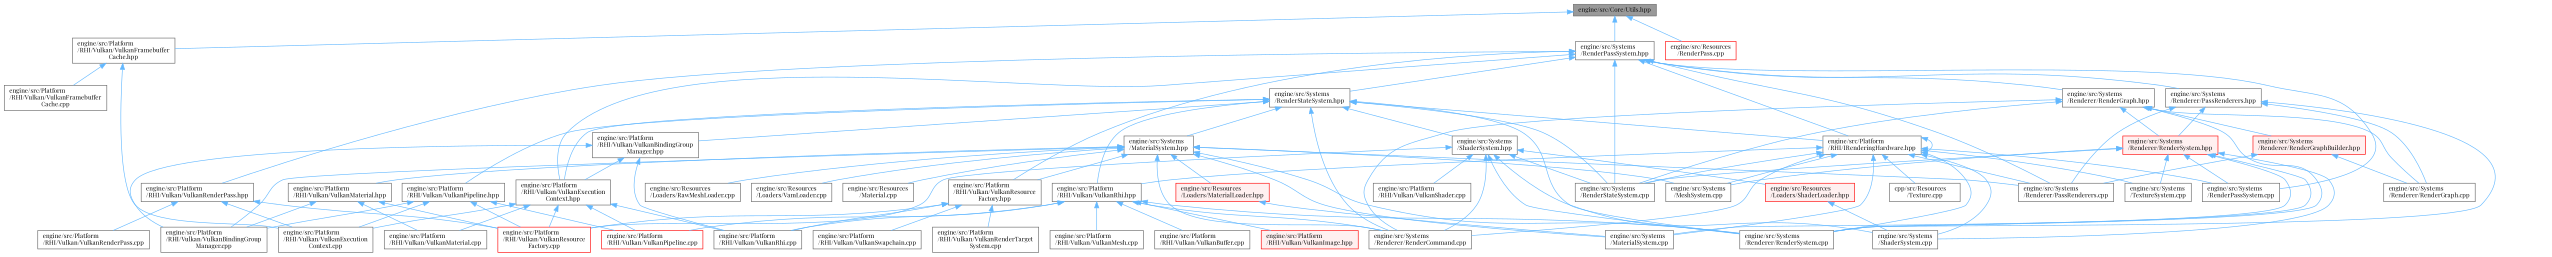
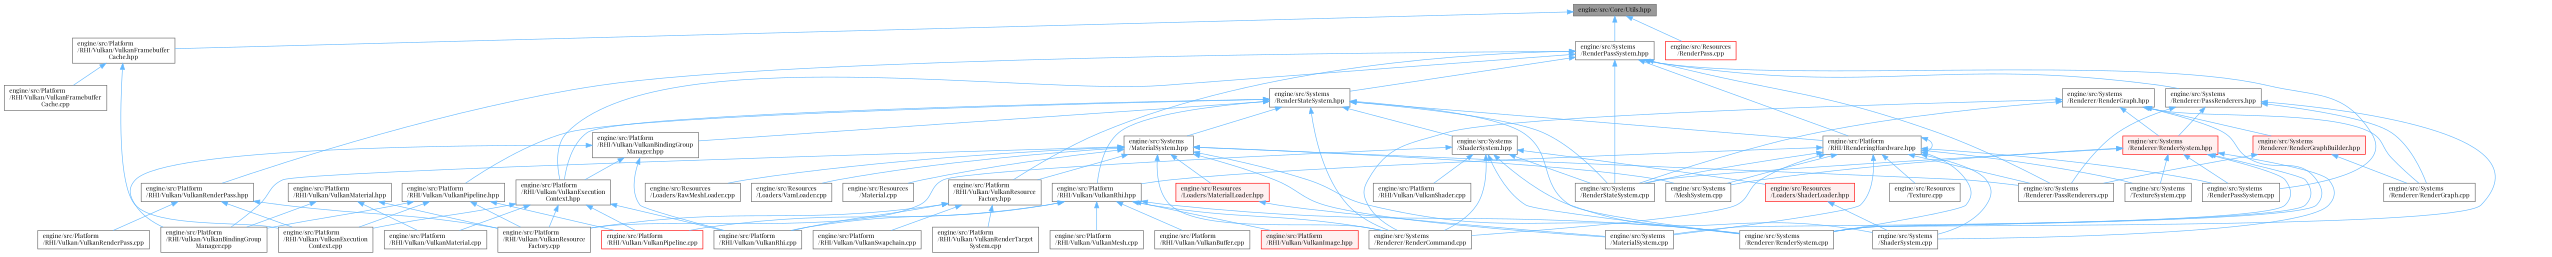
(1939, 79) -> none
(746, 158) -> none
(1925, 192) -> (1925, 192)
(544, 240) -> (544, 240)
